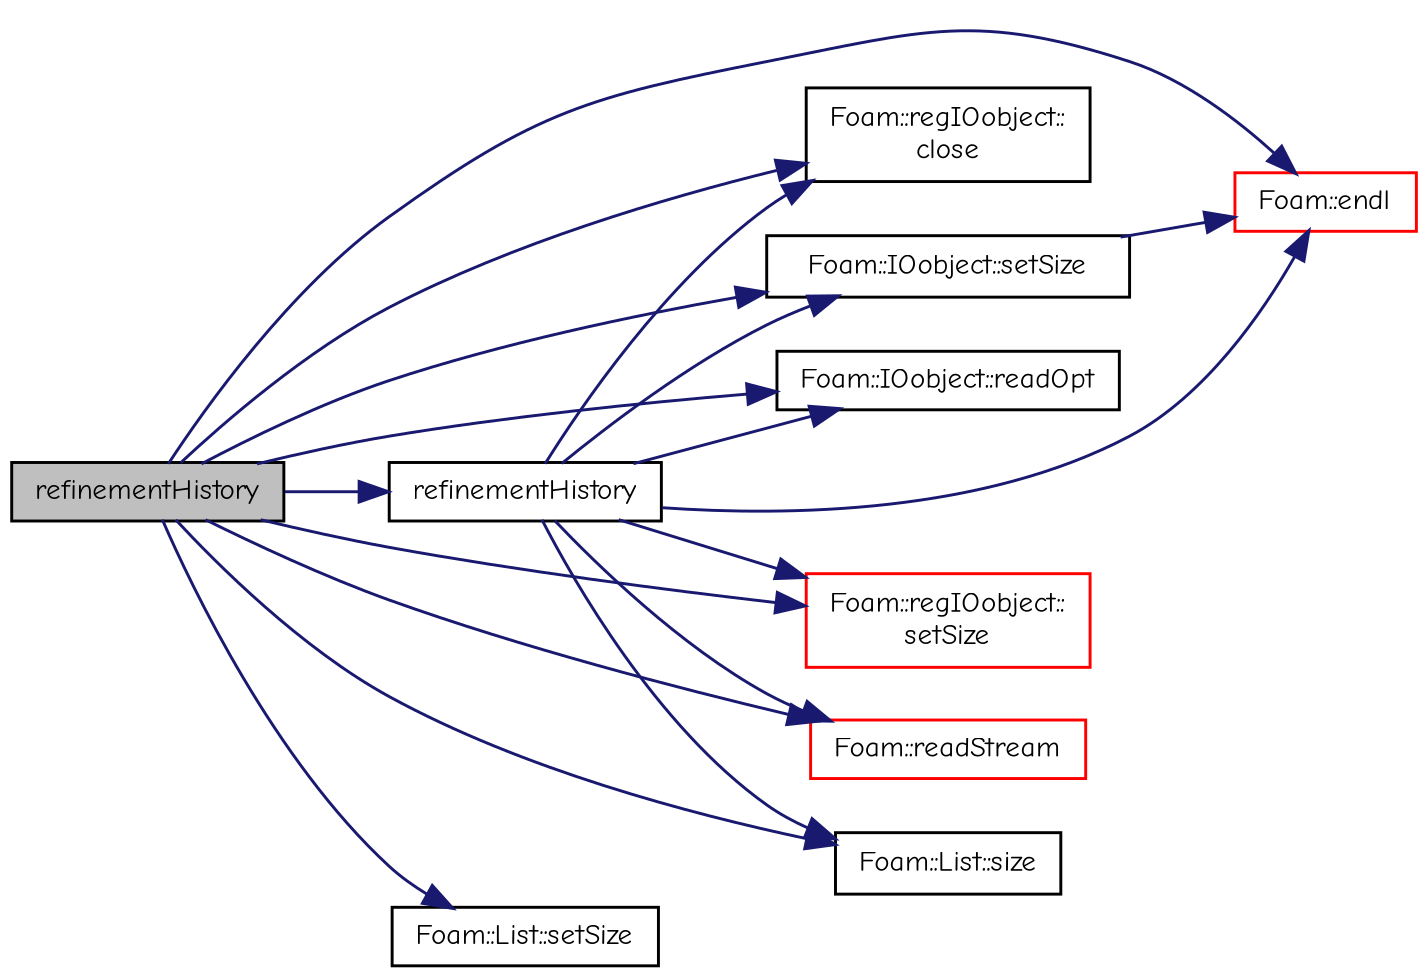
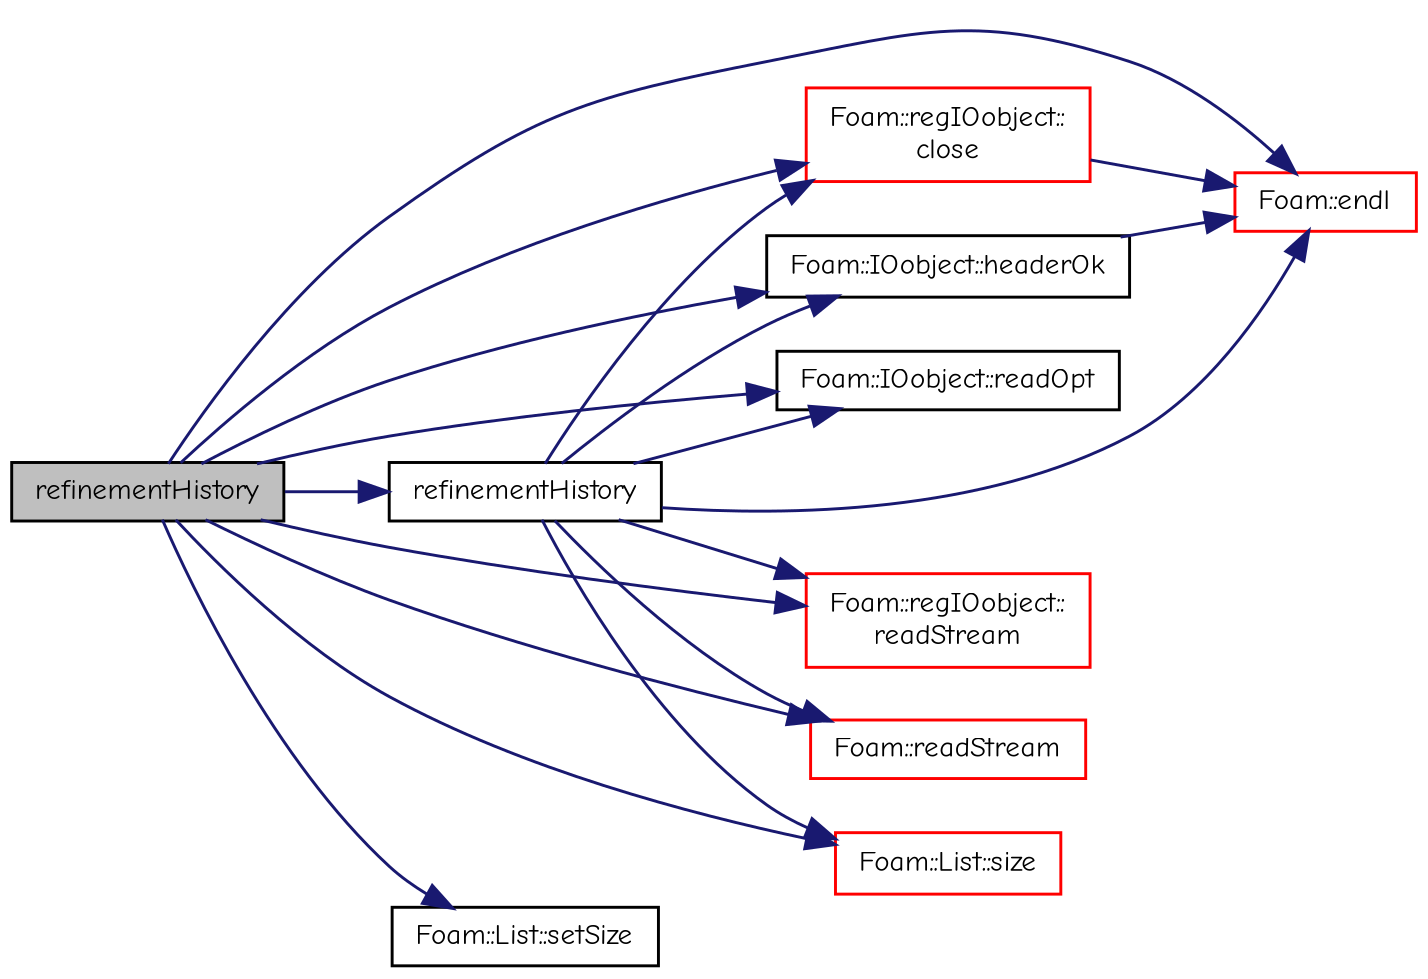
(948, 135) -> (948, 135)
none -> (1148, 170)
(948, 266) -> (948, 266)
(948, 621) -> (948, 621)
(948, 863) -> (948, 863)
